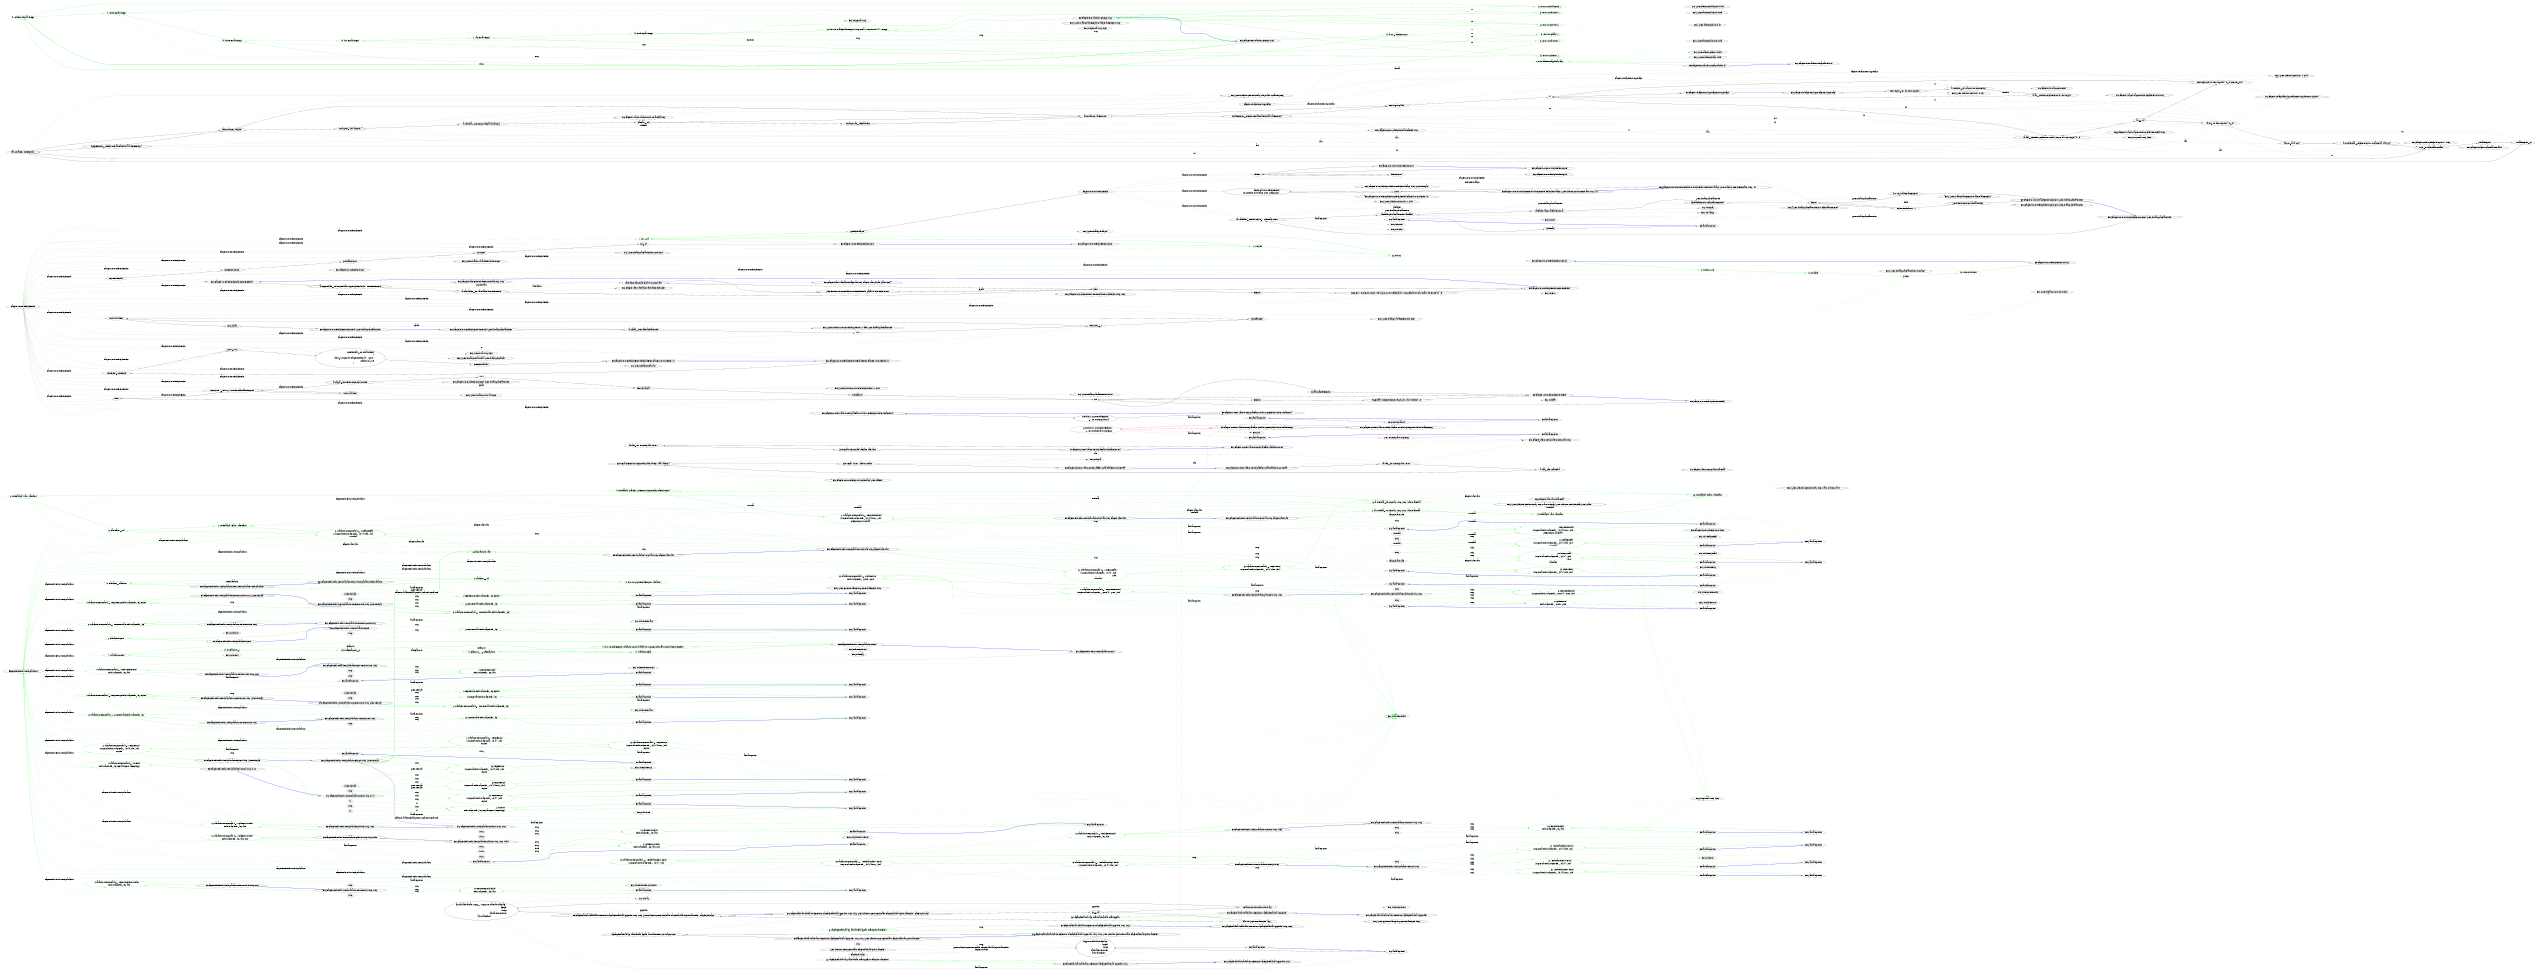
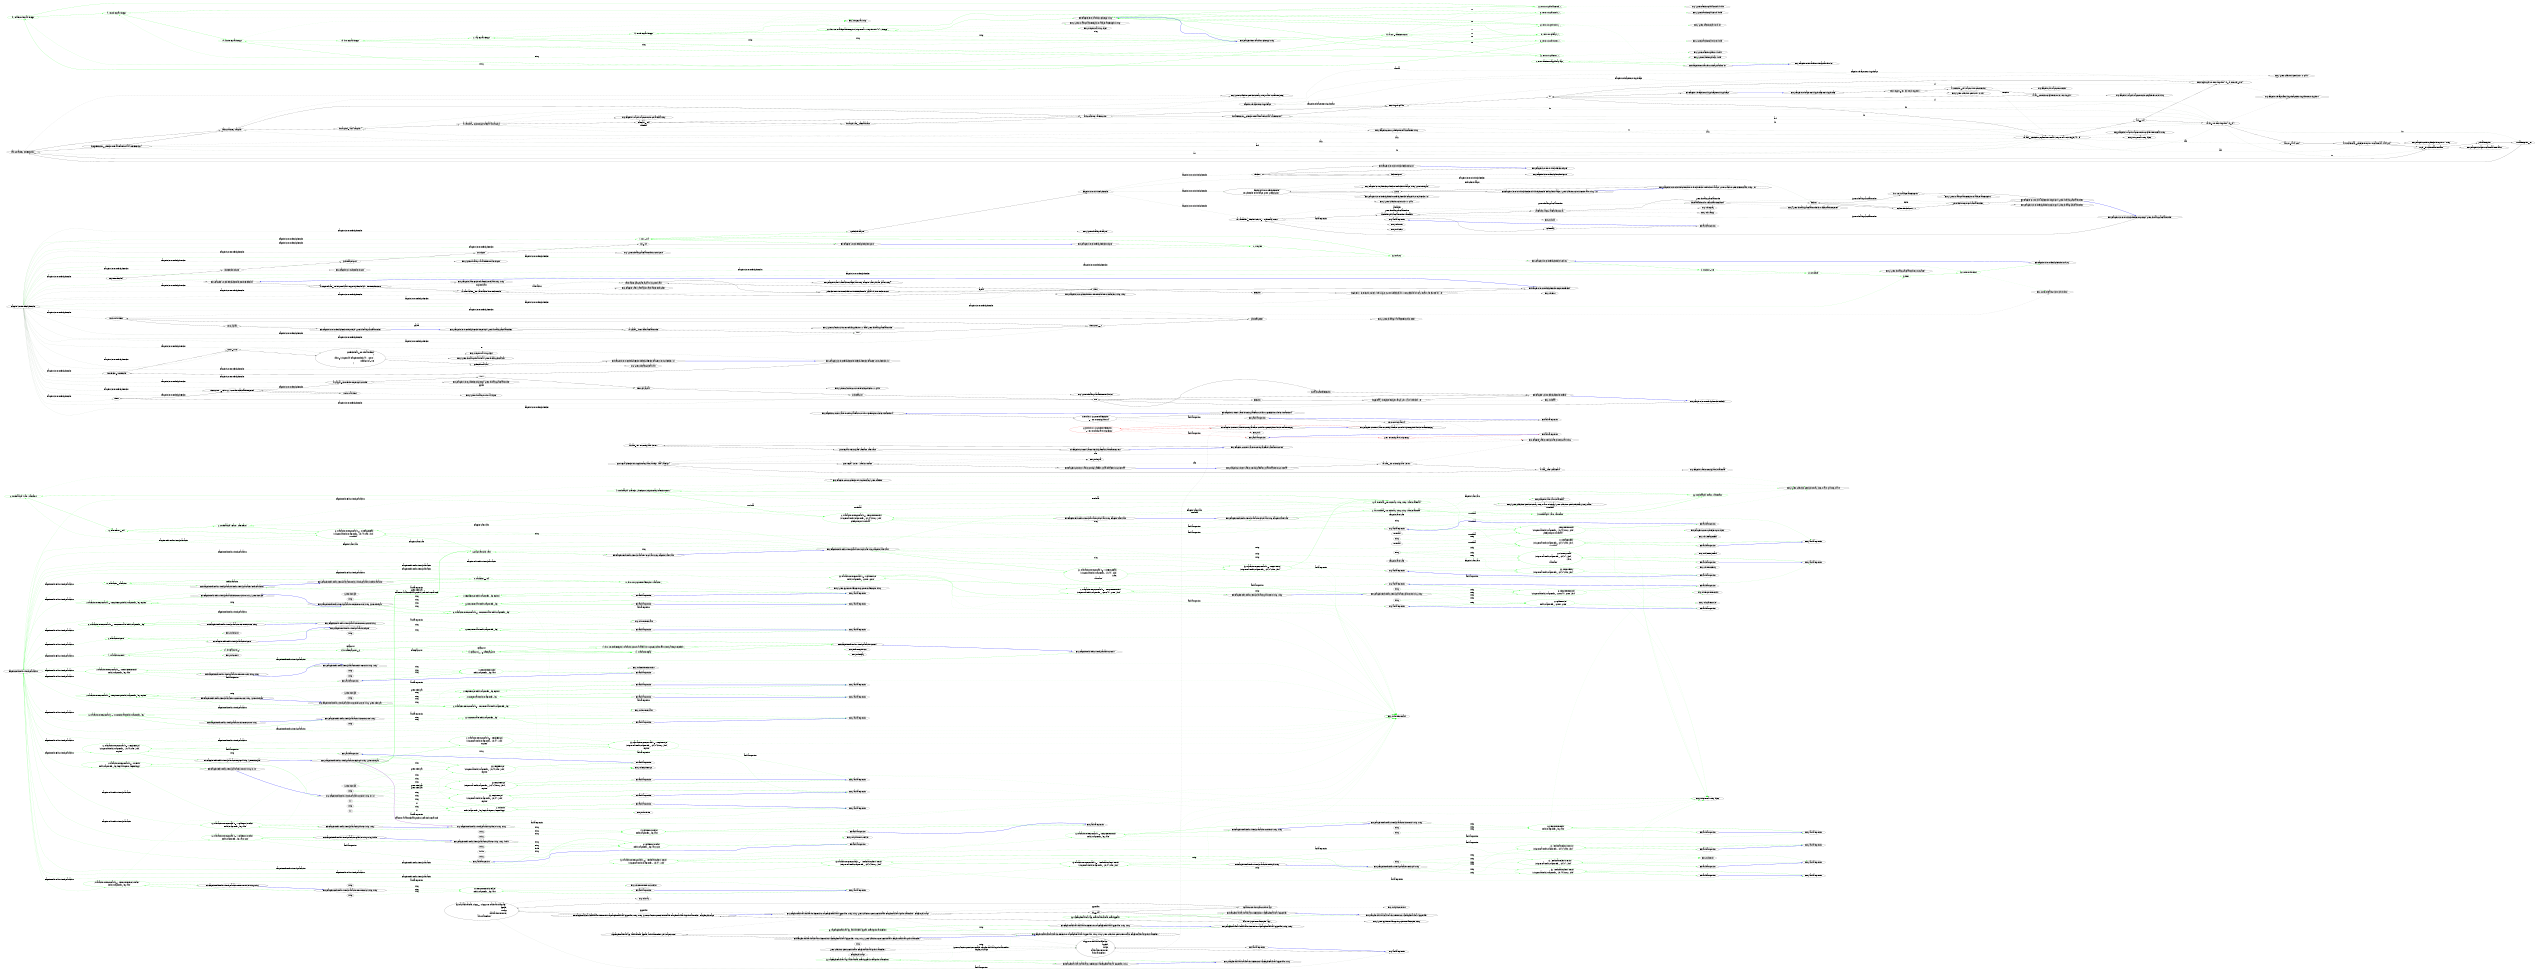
(750, 40) -> (750, 40)
(630, 66) -> (630, 66)
